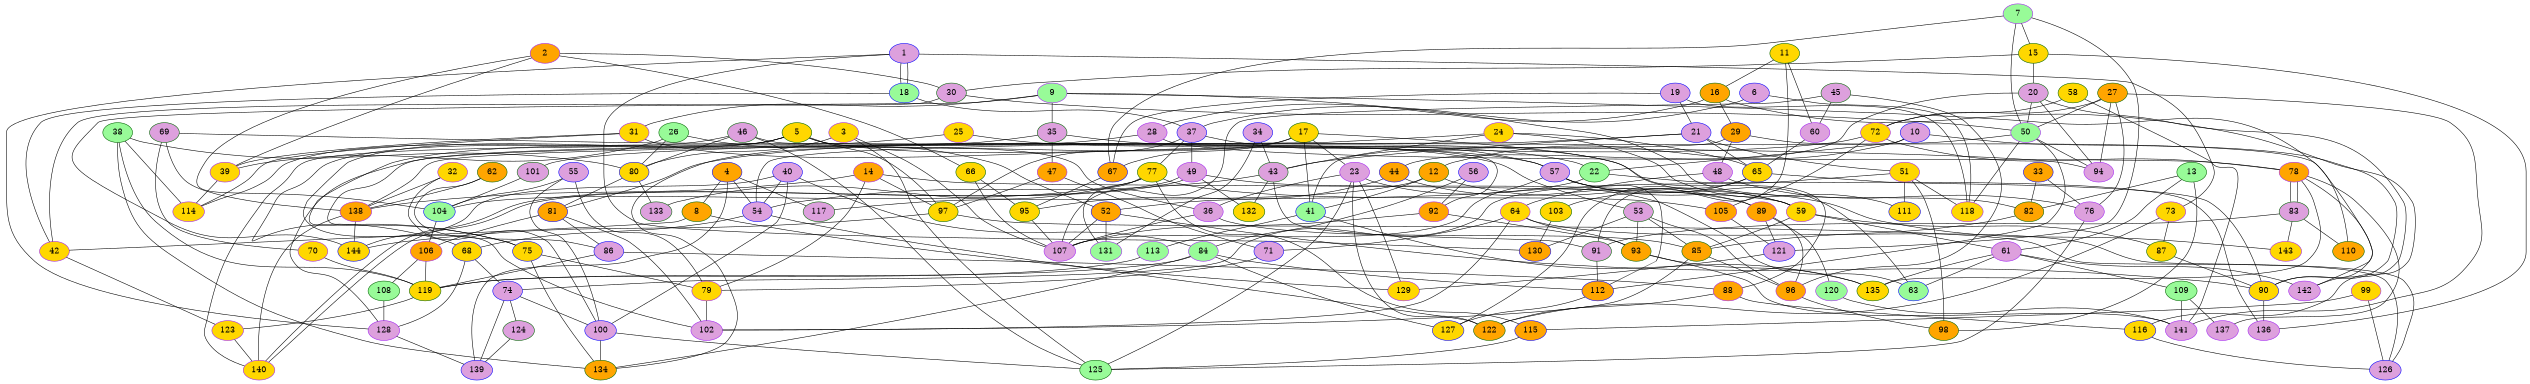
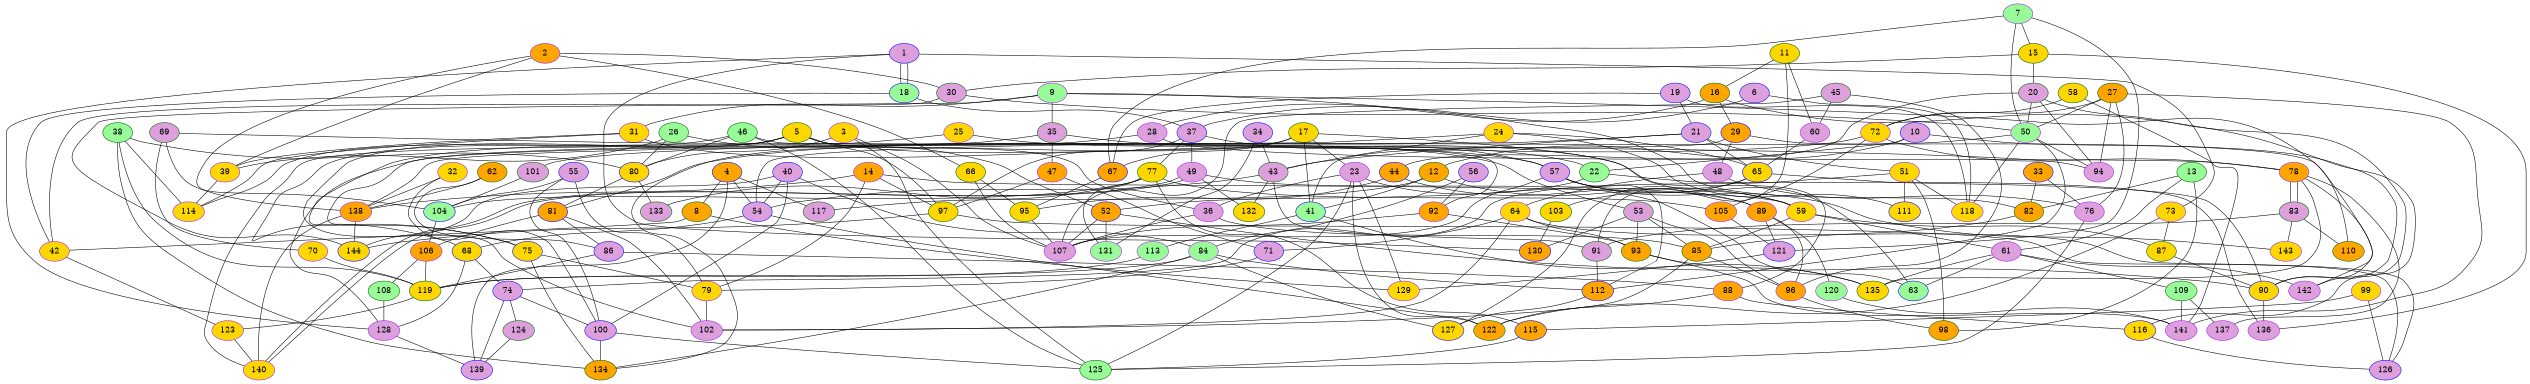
(743, 133) -> (743, 133)
